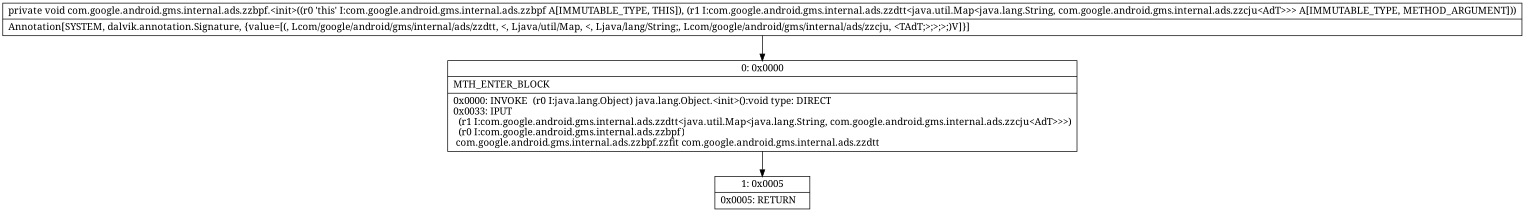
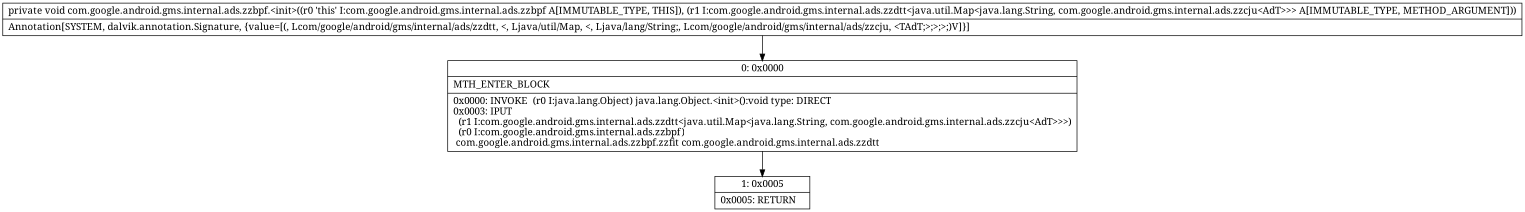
(485, 112) -> (485, 112)
